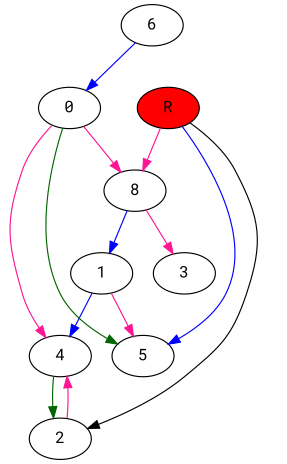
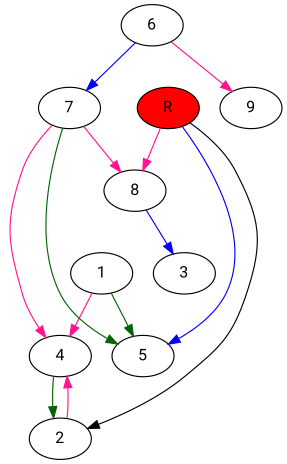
(70, 108) -> (70, 108)
none -> (251, 108)
(121, 227) -> none
(157, 227) -> (157, 227)
(84, 310) -> (84, 310)
(120, 310) -> (120, 310)
